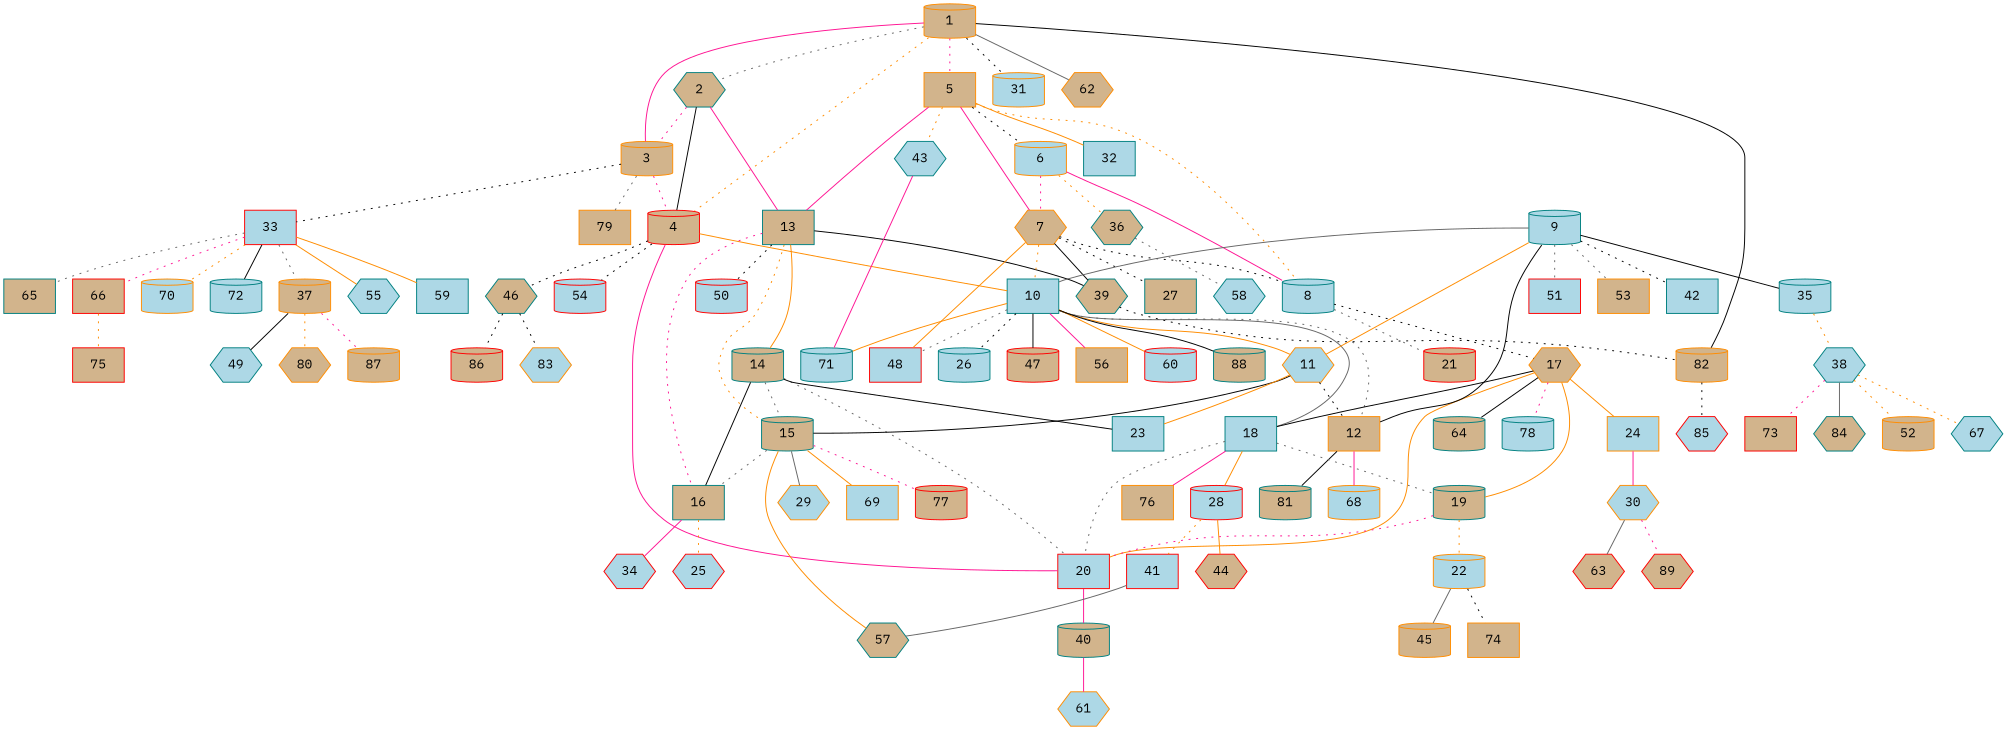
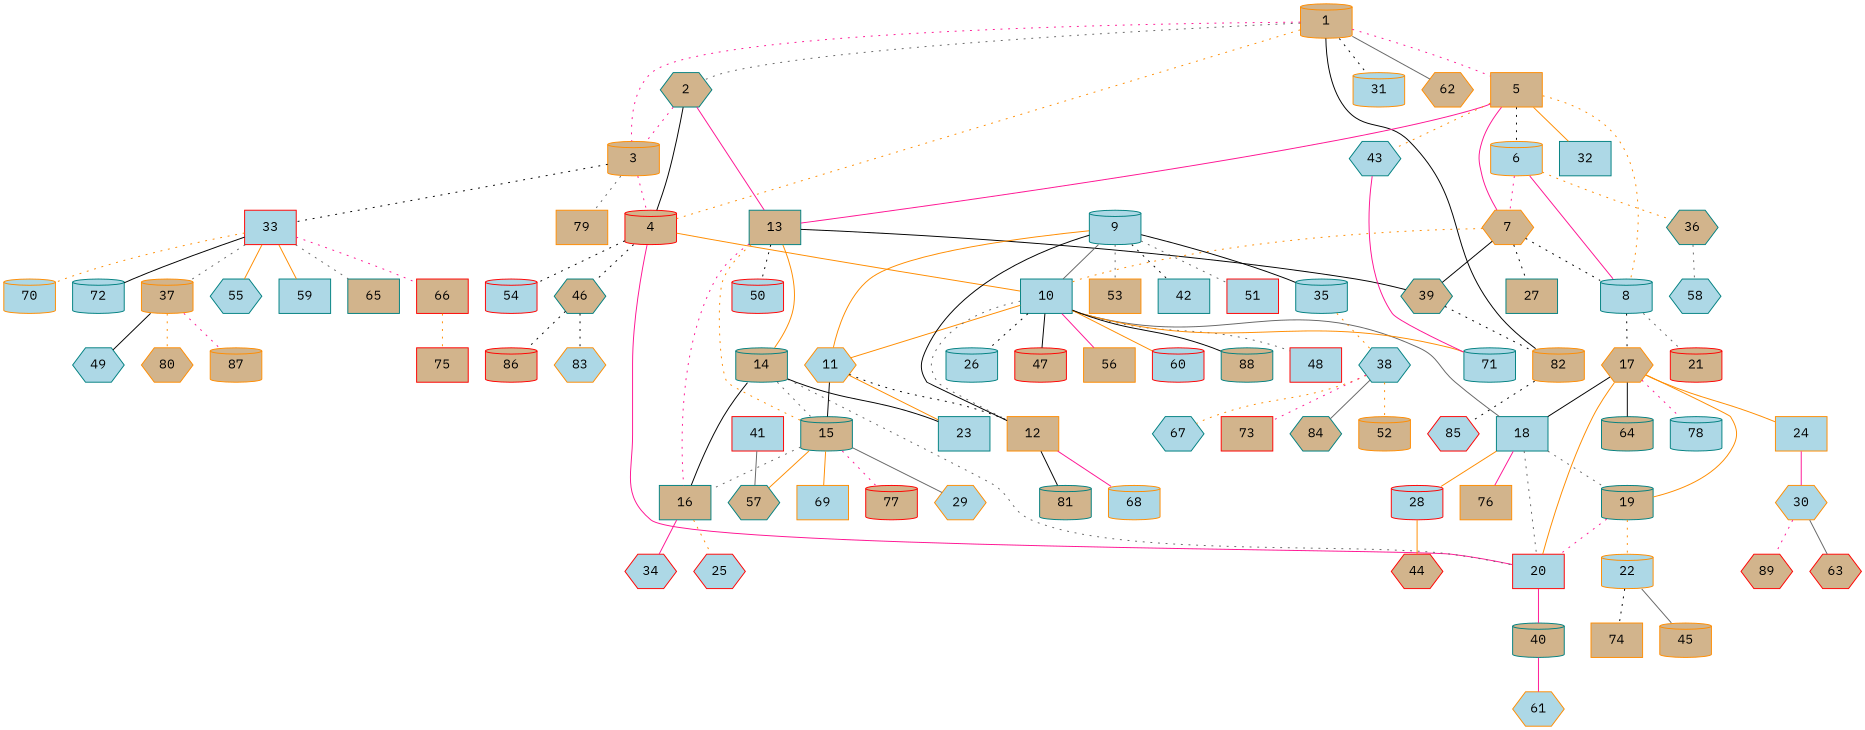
(755, 41) -> (937, 32)
(969, 295) -> none
(1188, 533) -> none
